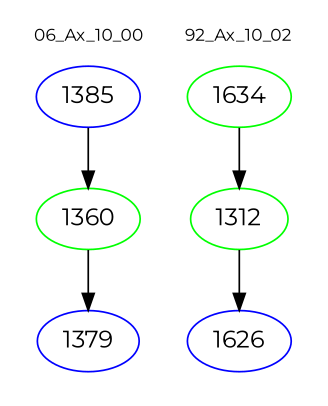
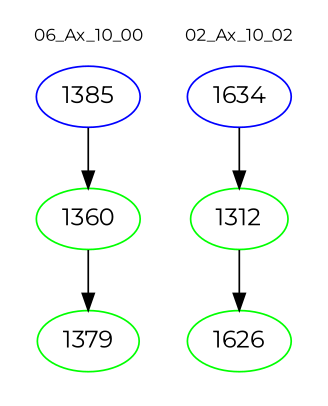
(239, 36) -> (239, 36)
(239, 97) -> (239, 97)
(88, 341) -> (88, 341)
(239, 341) -> (239, 341)
